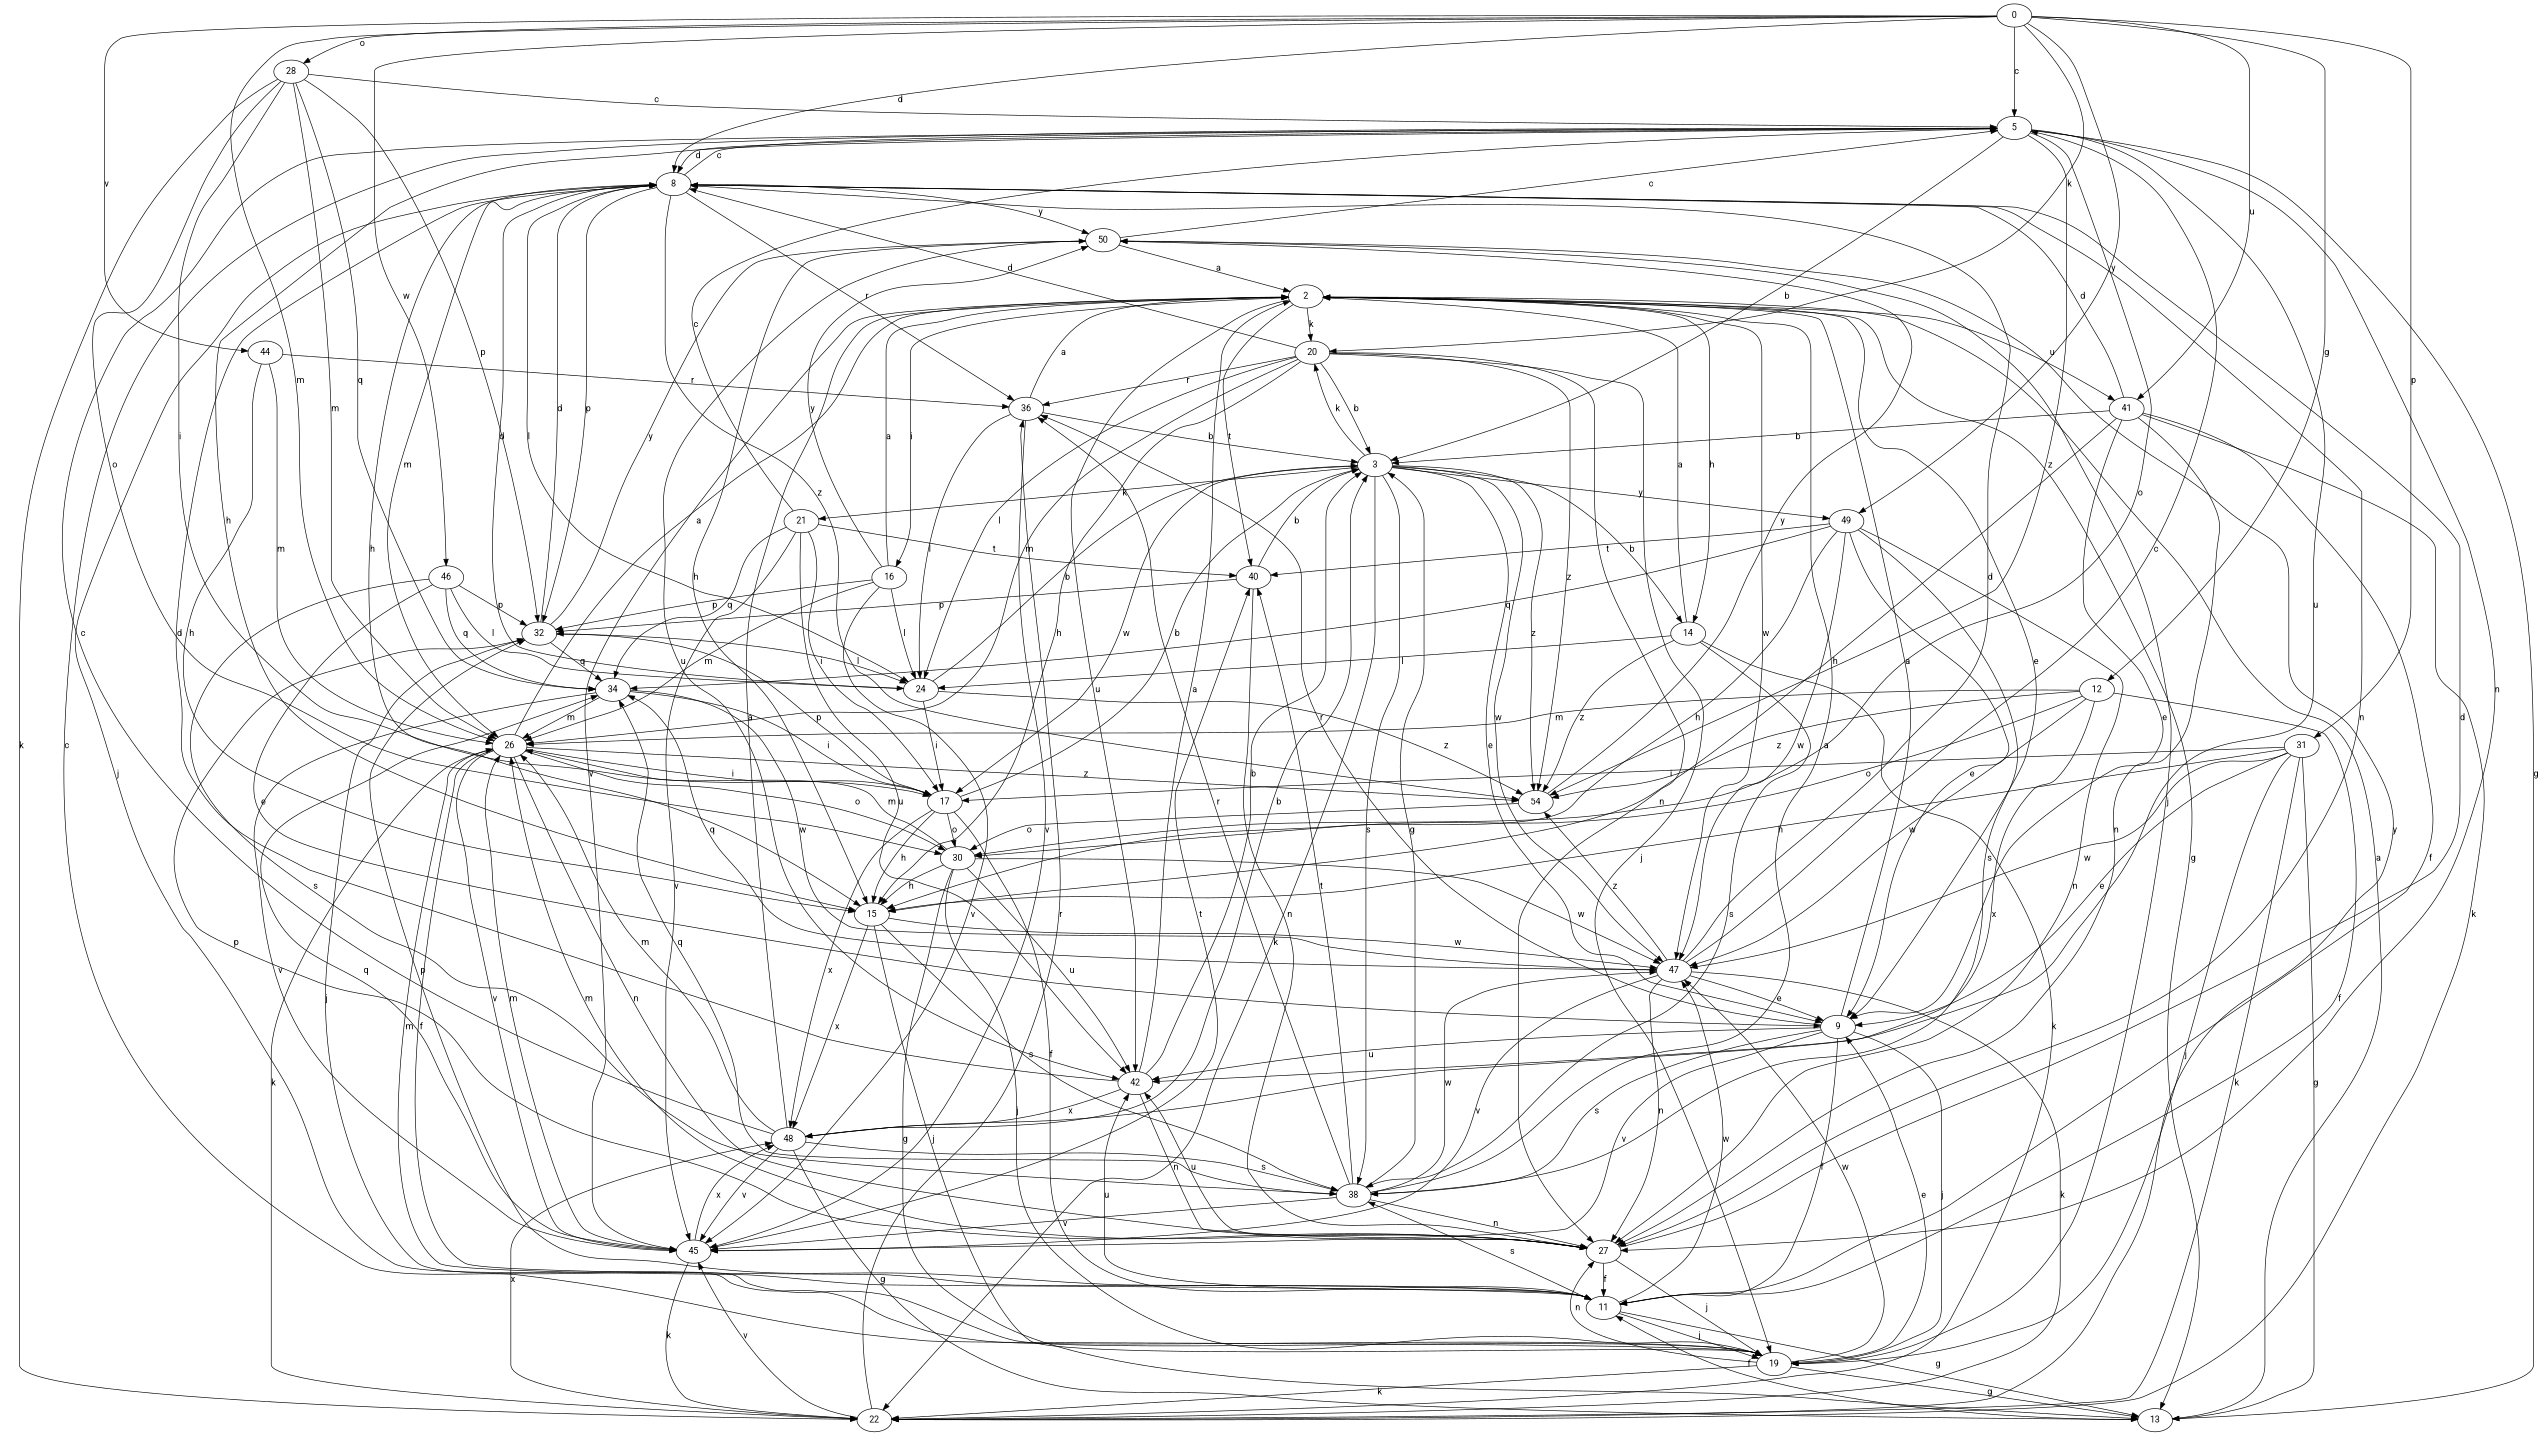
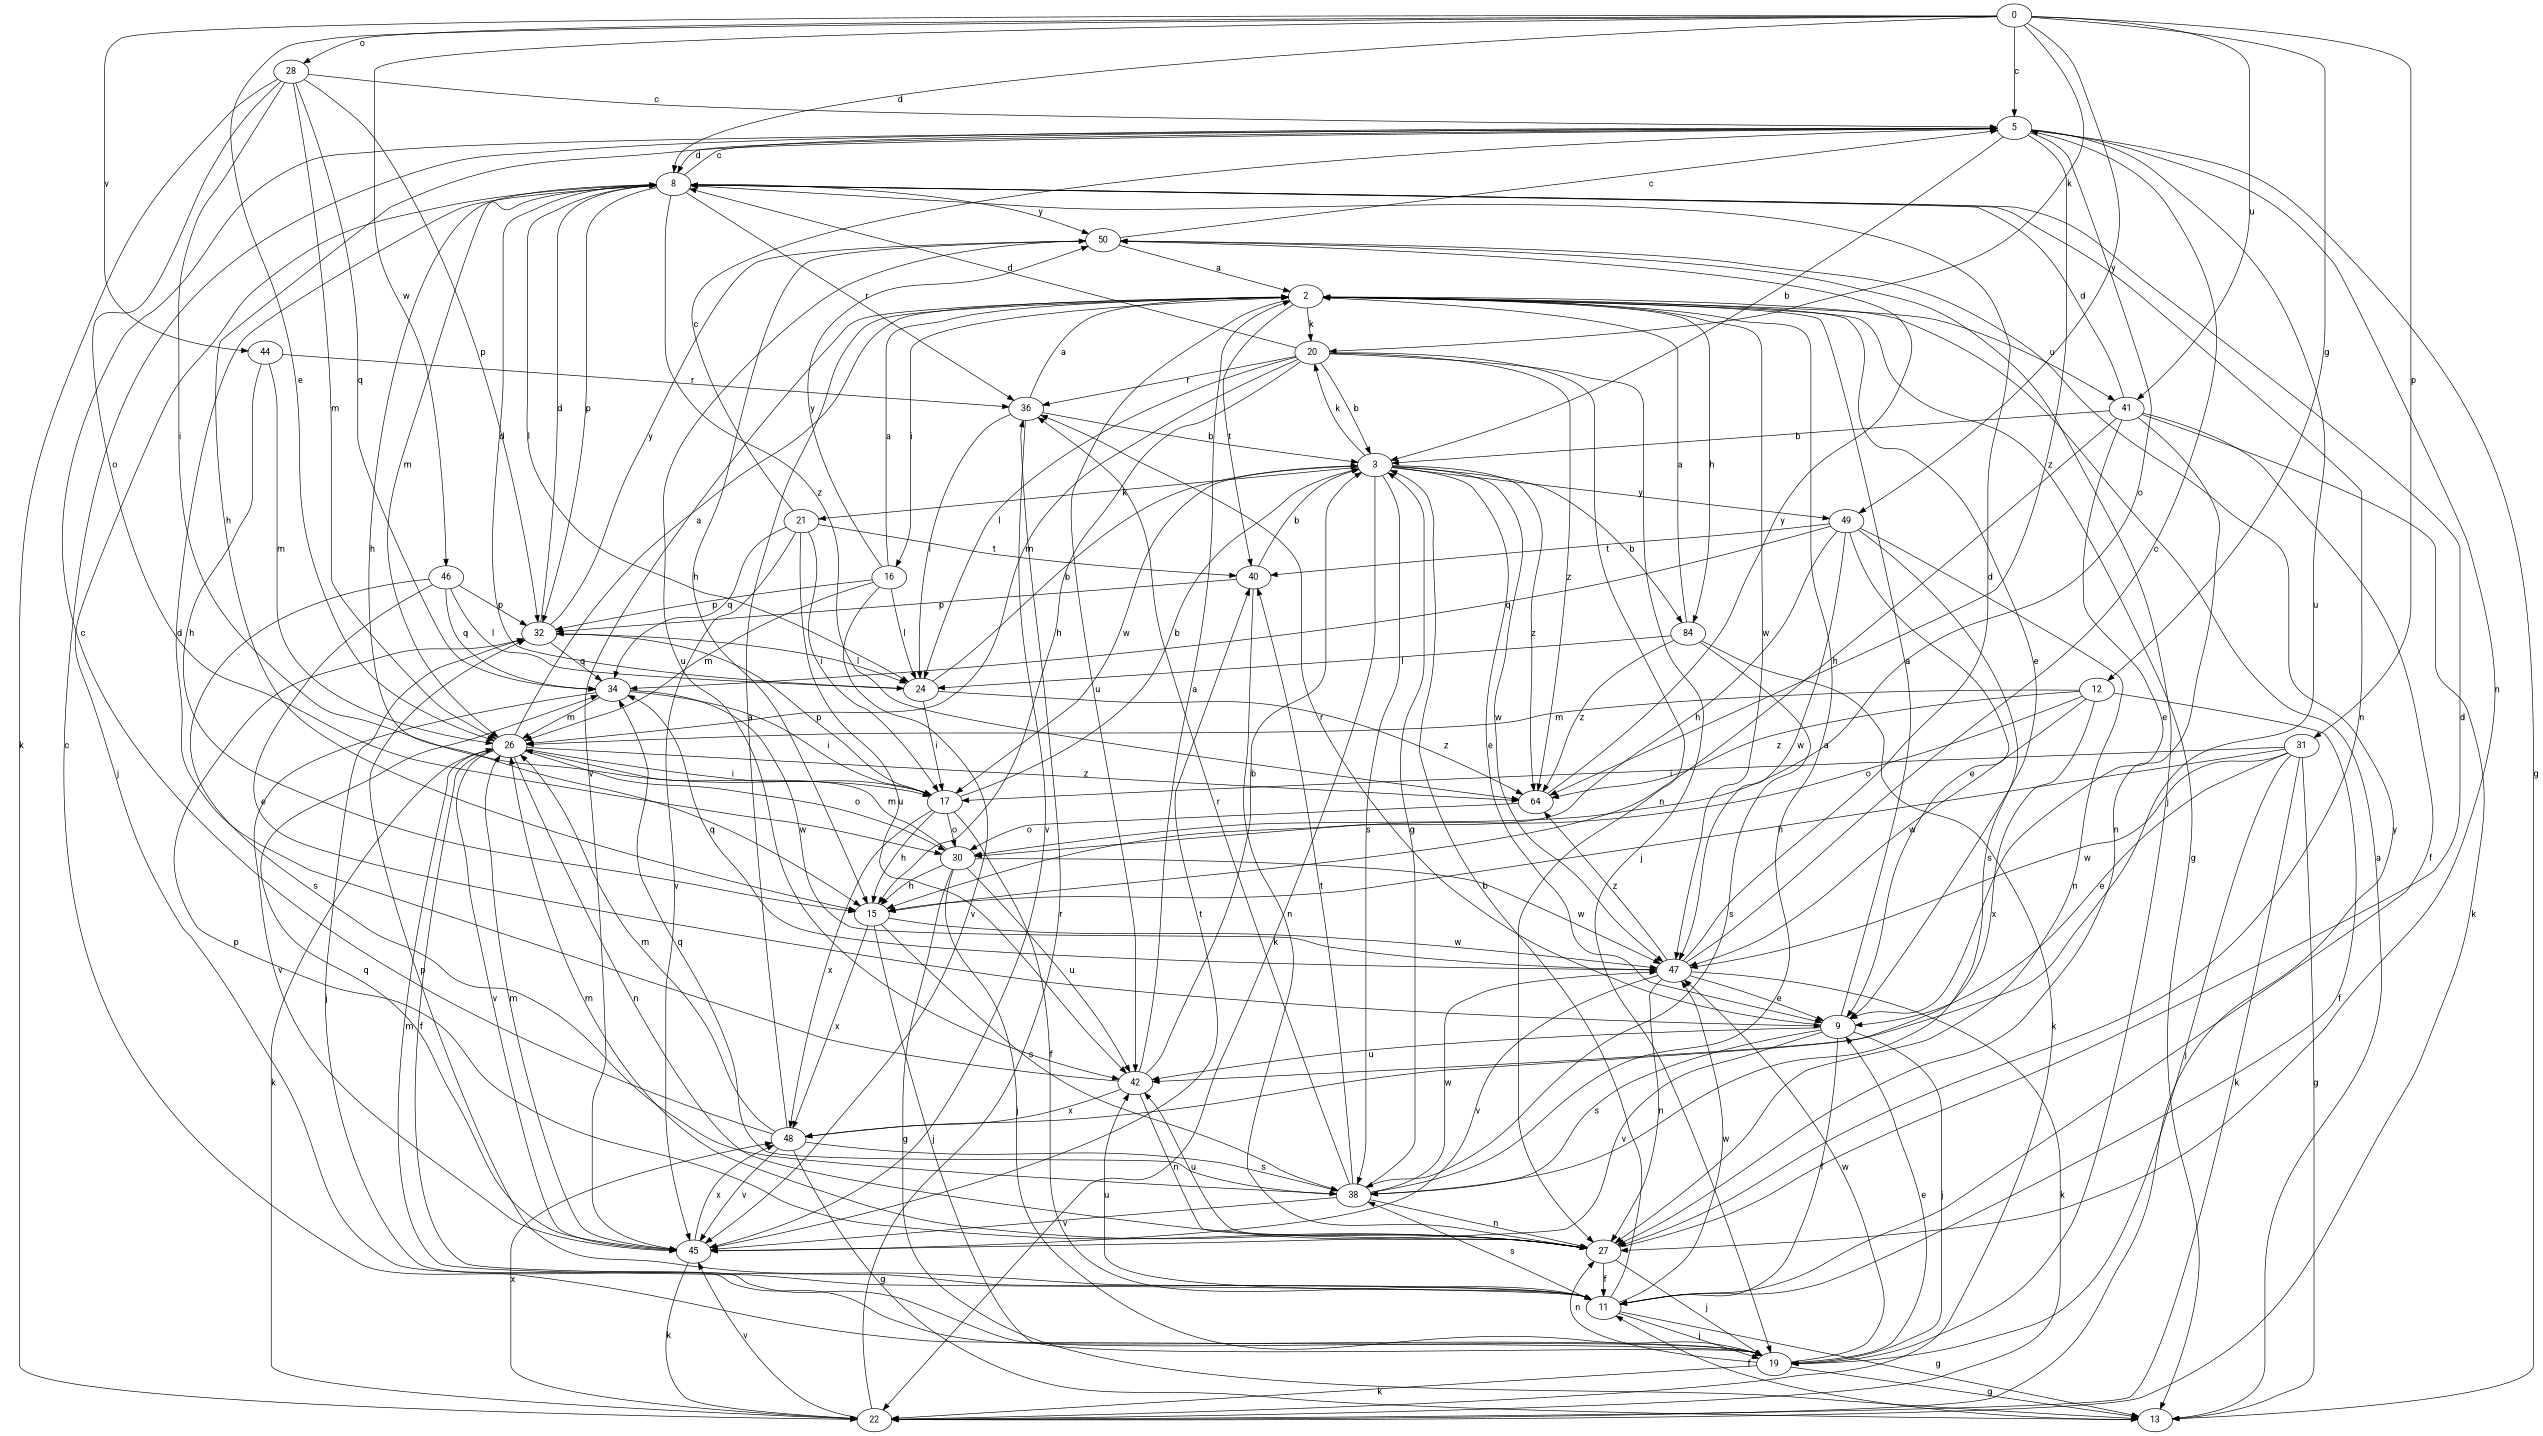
(301, 381) -> (301, 381)
(1688, 634) -> (1688, 634)
(1536, 802) -> (1536, 802)
(1219, 983) -> (1486, 893)
